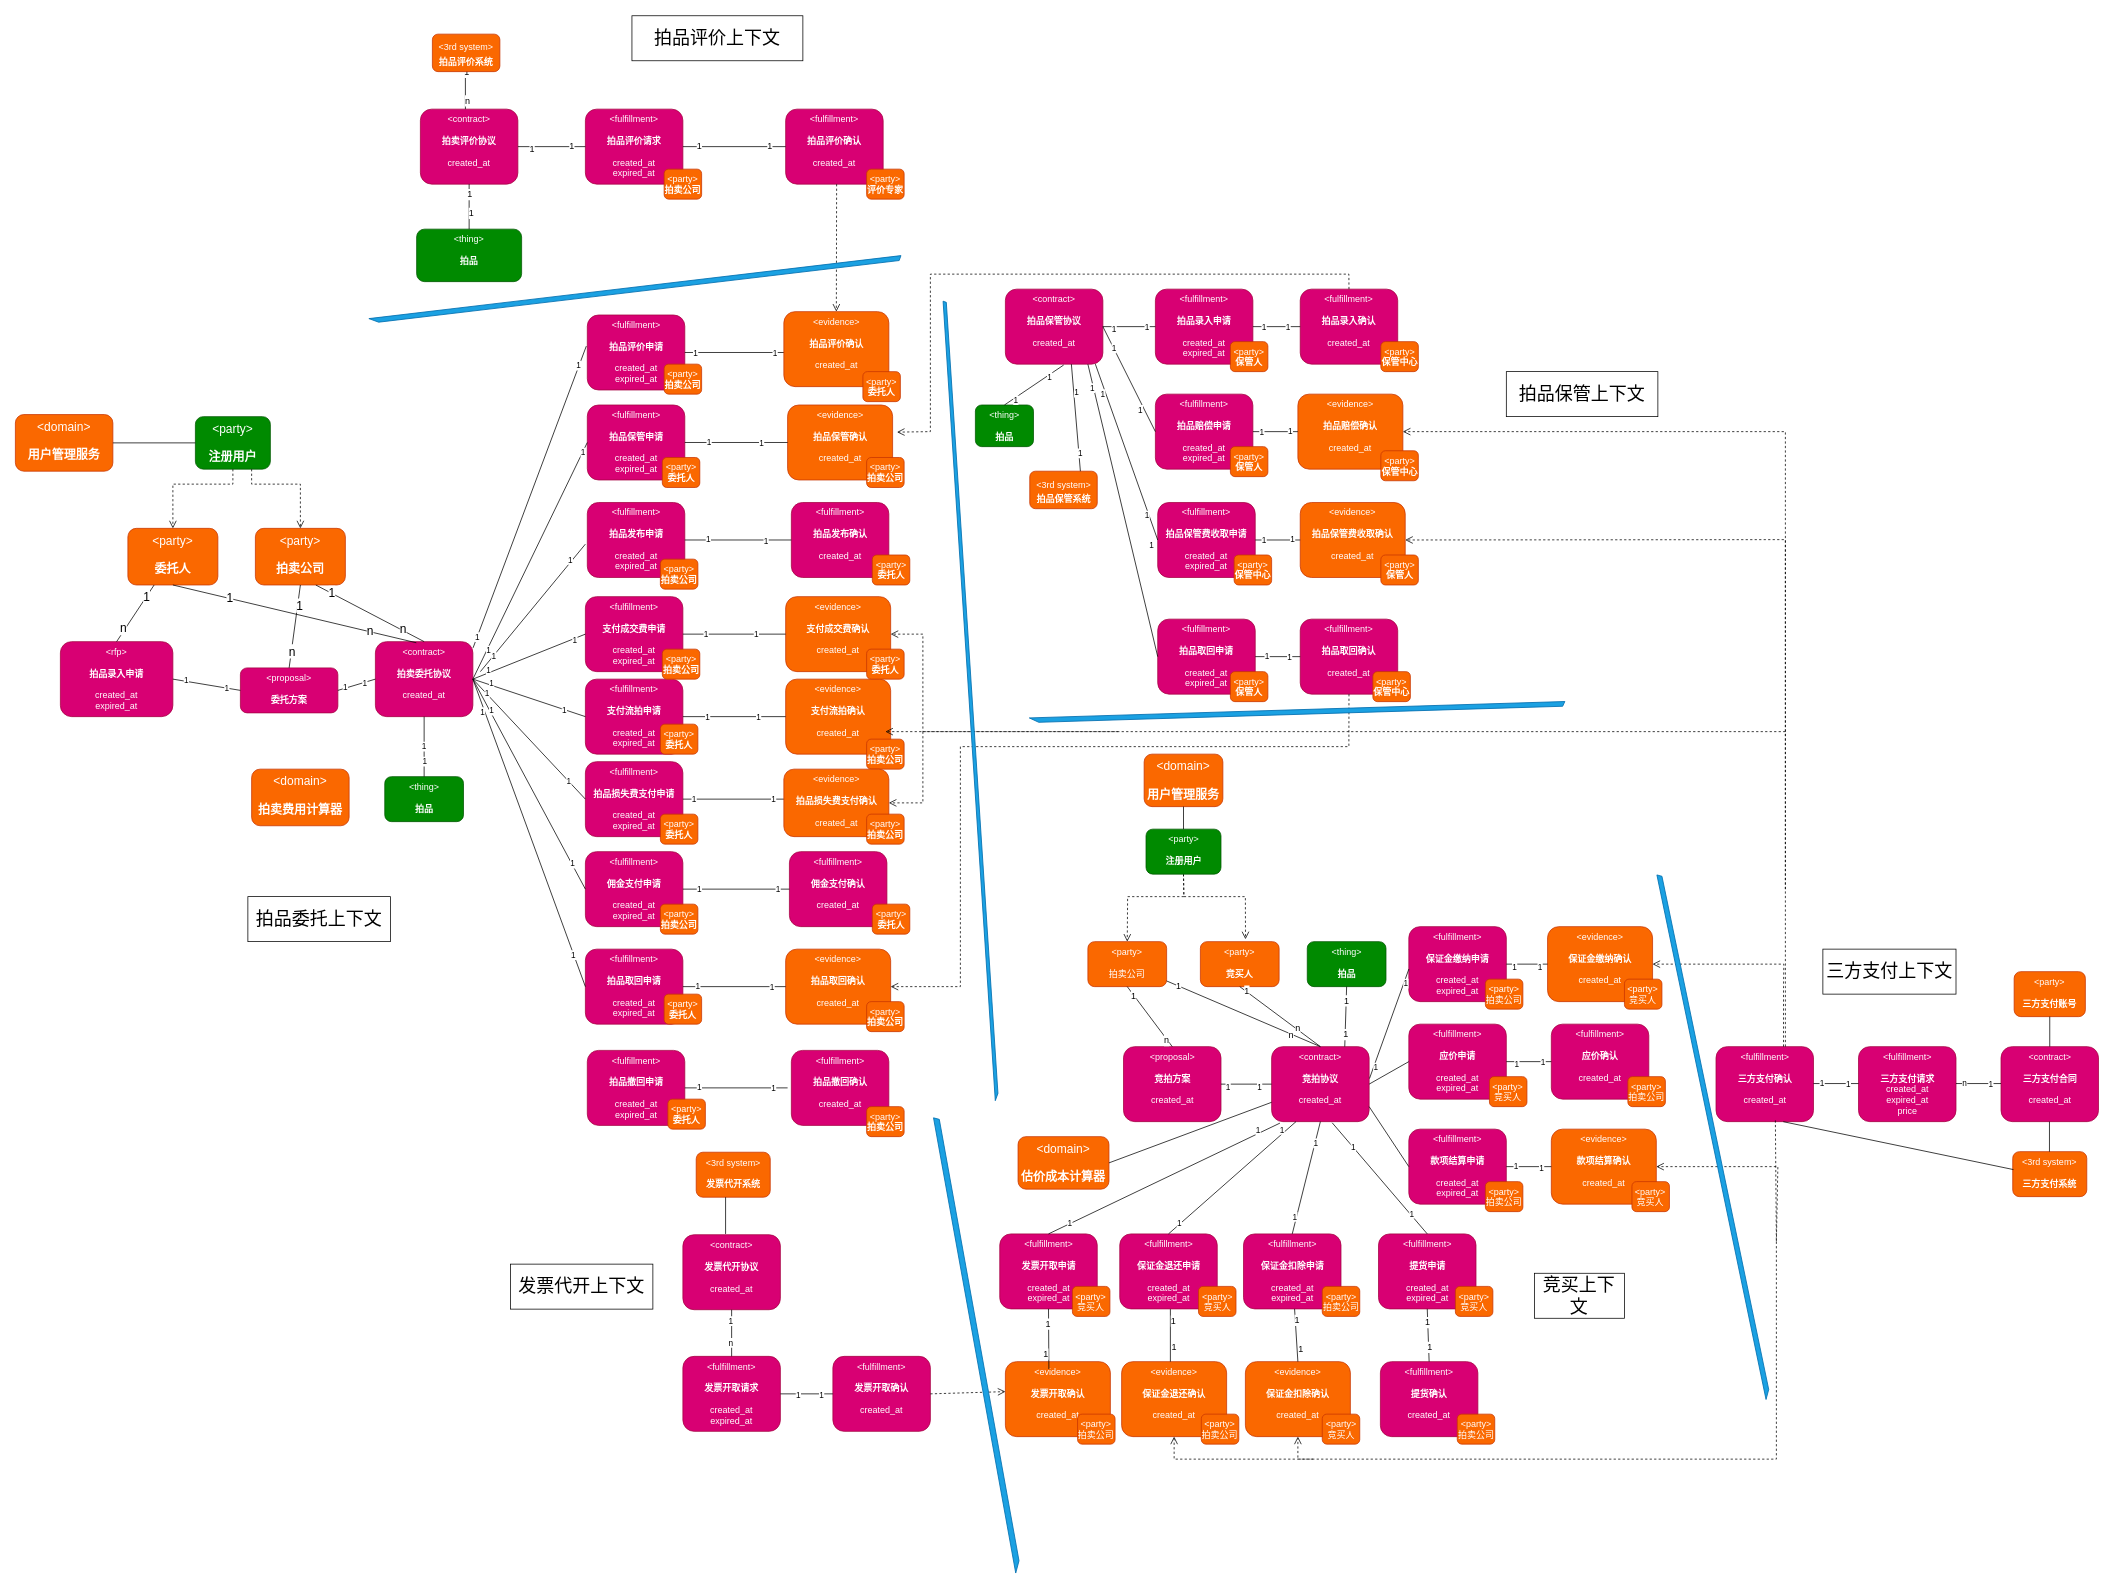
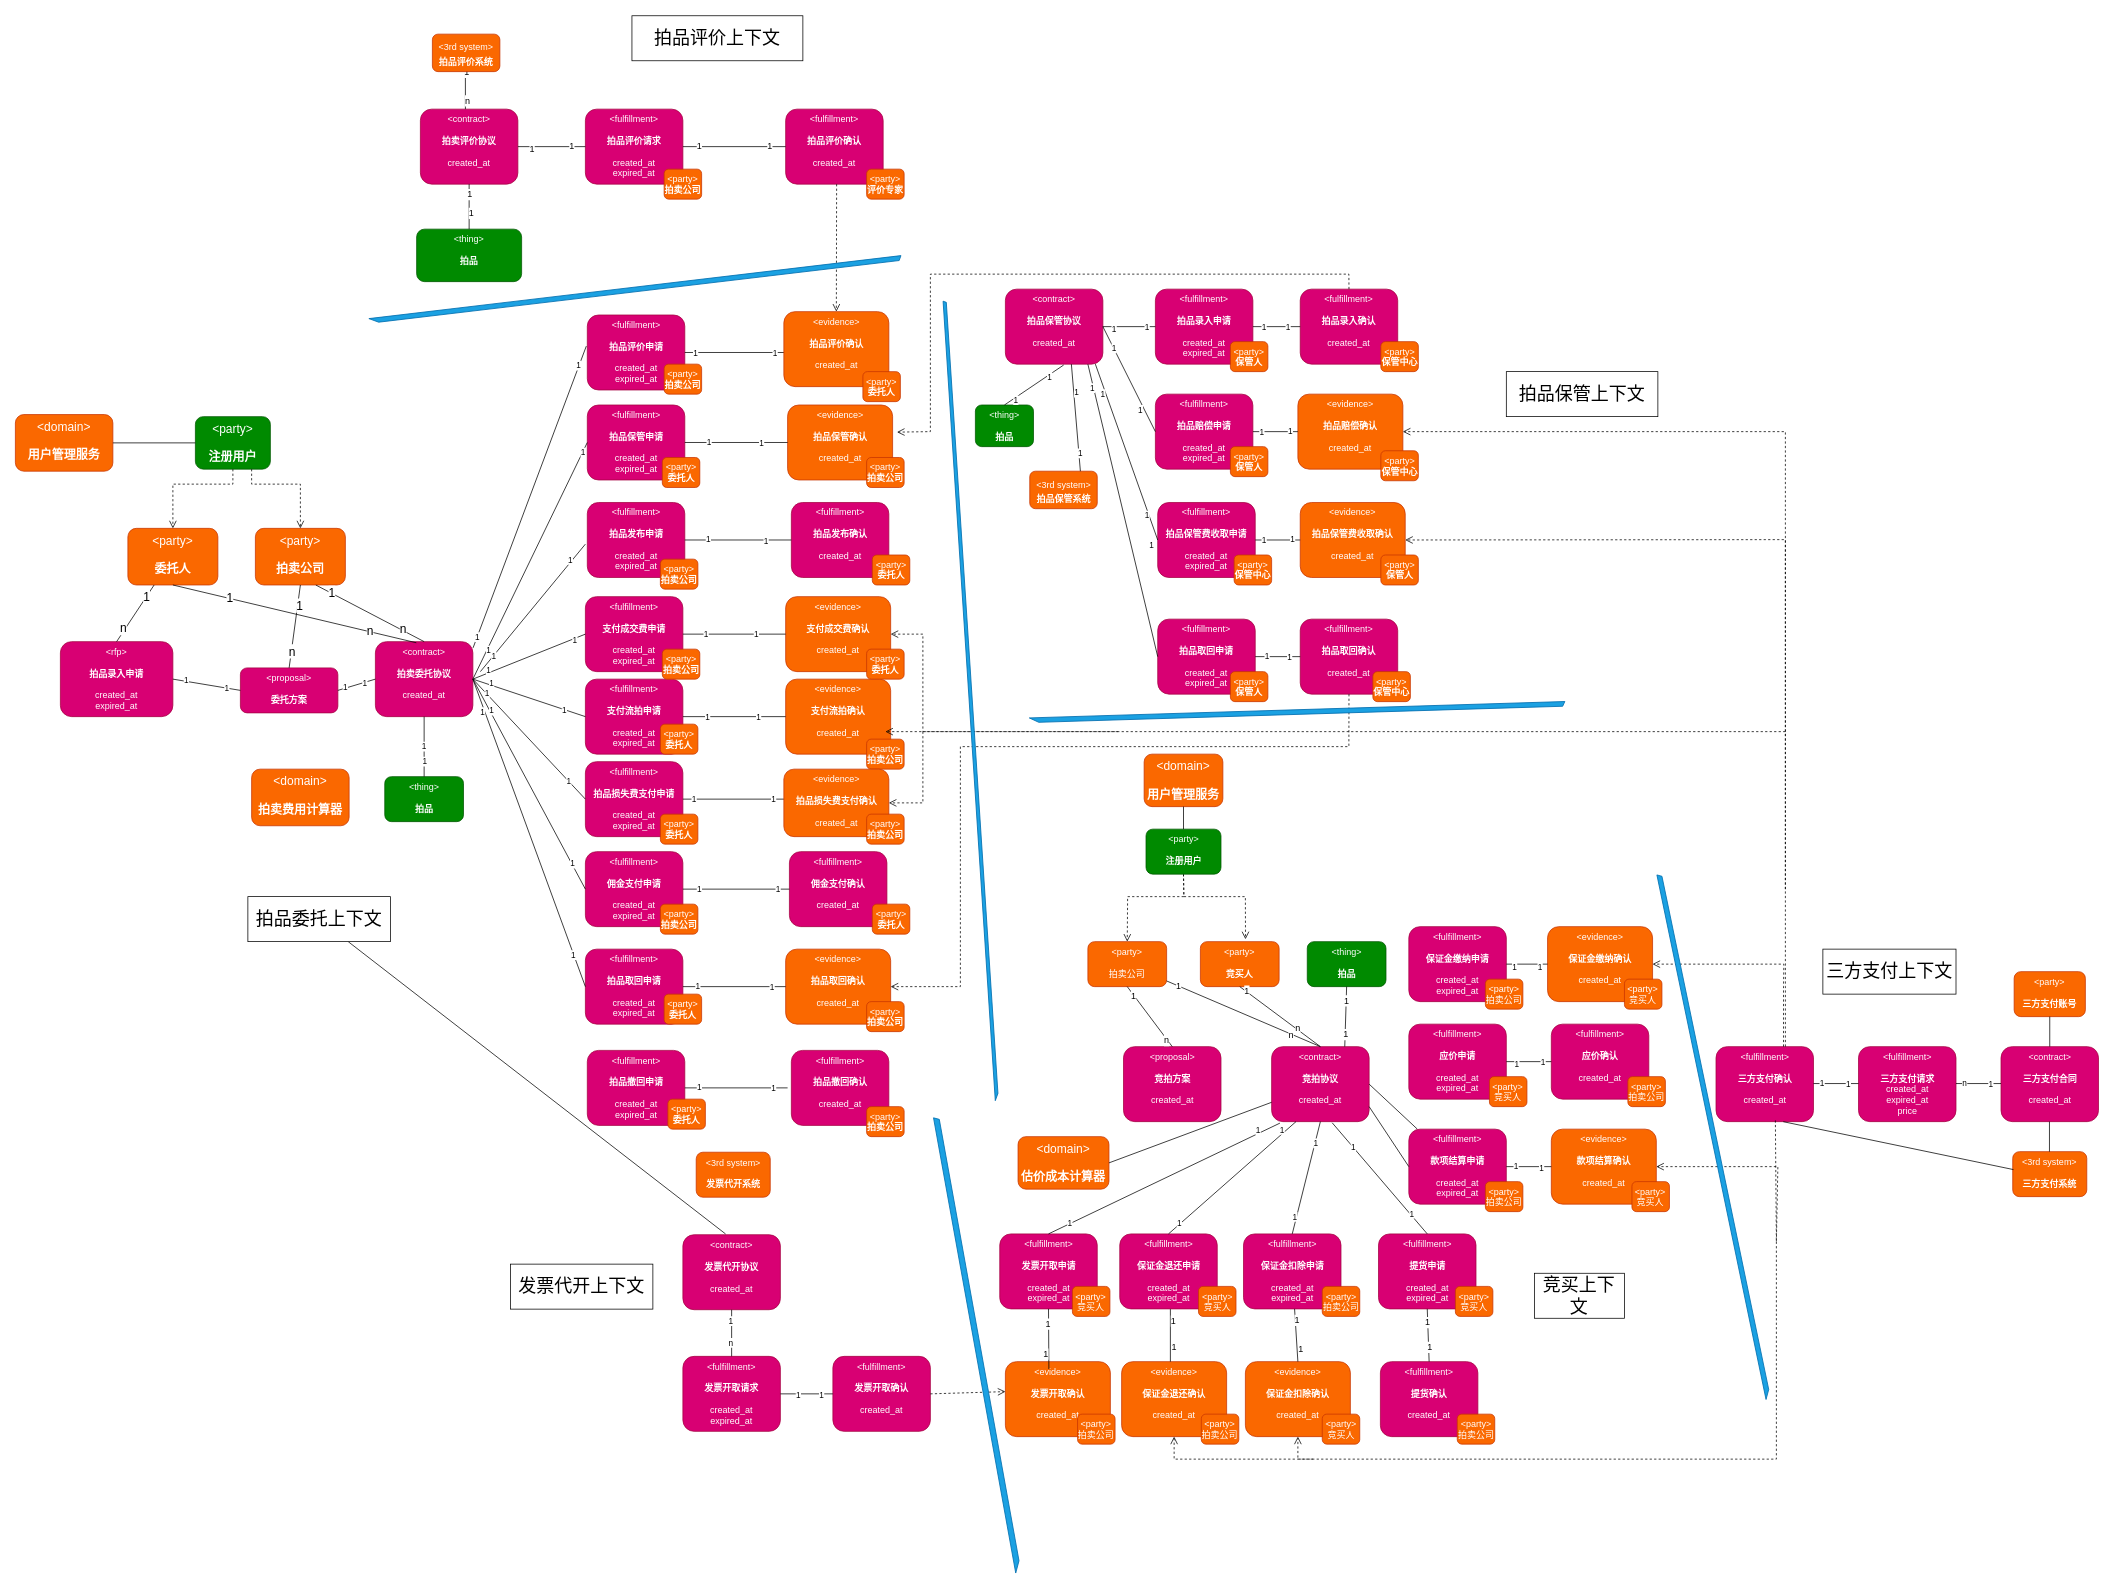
(1389, 1024) -> none
(1389, 1073) -> (1393, 1106)
(1246, 1084) -> none
(726, 1216) -> (537, 1088)
